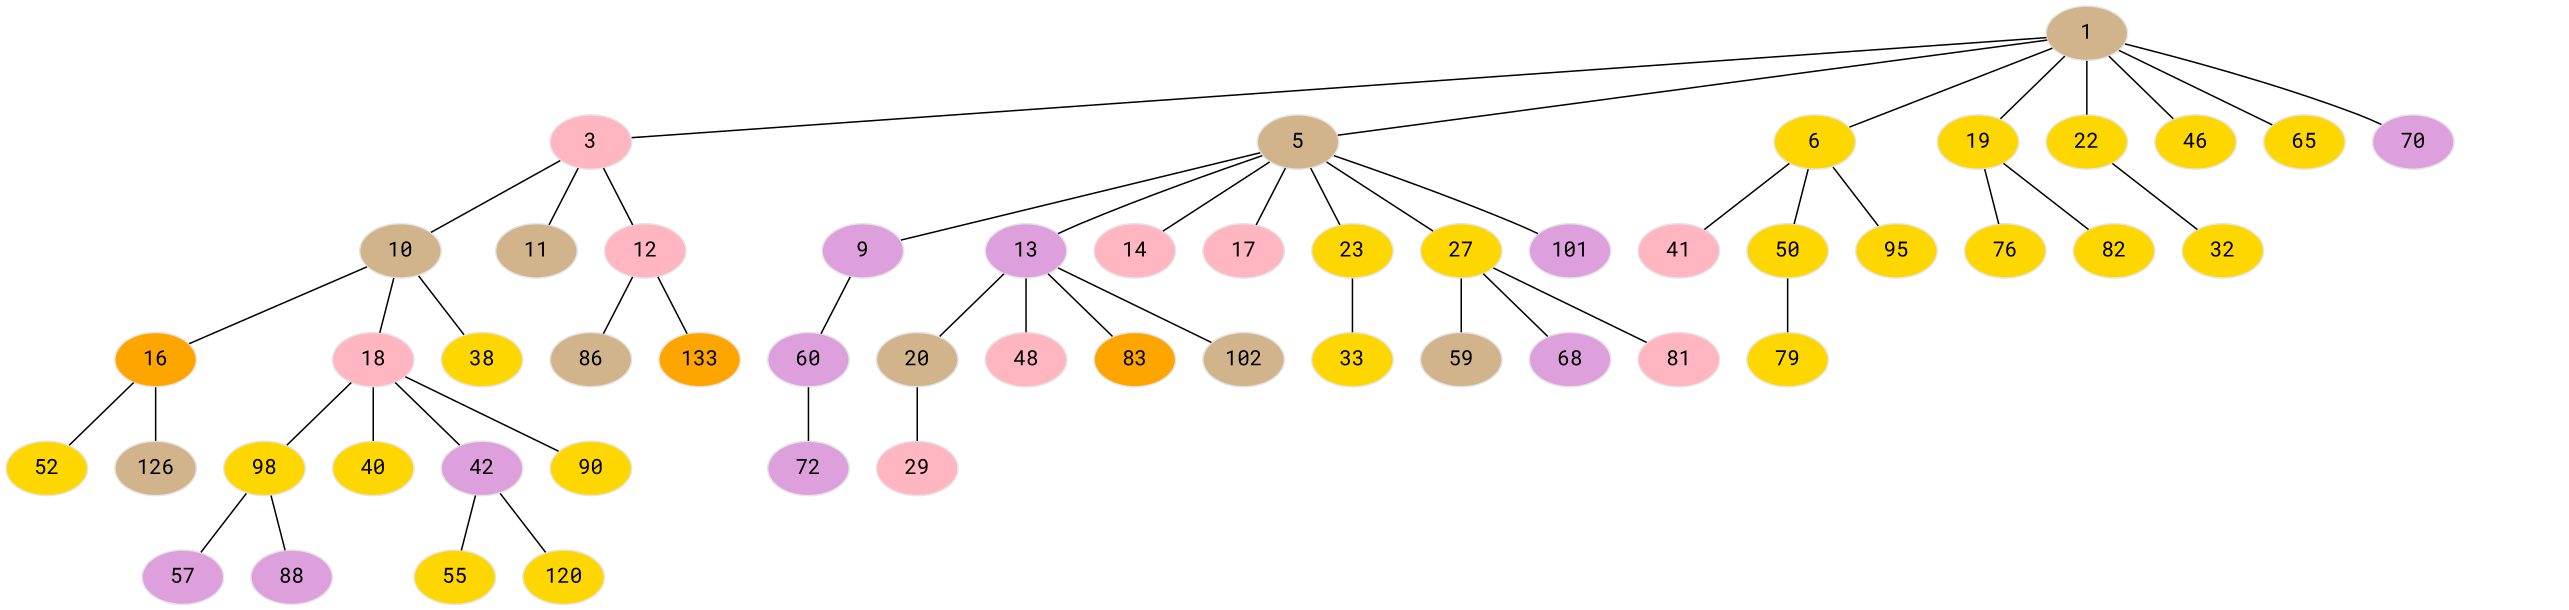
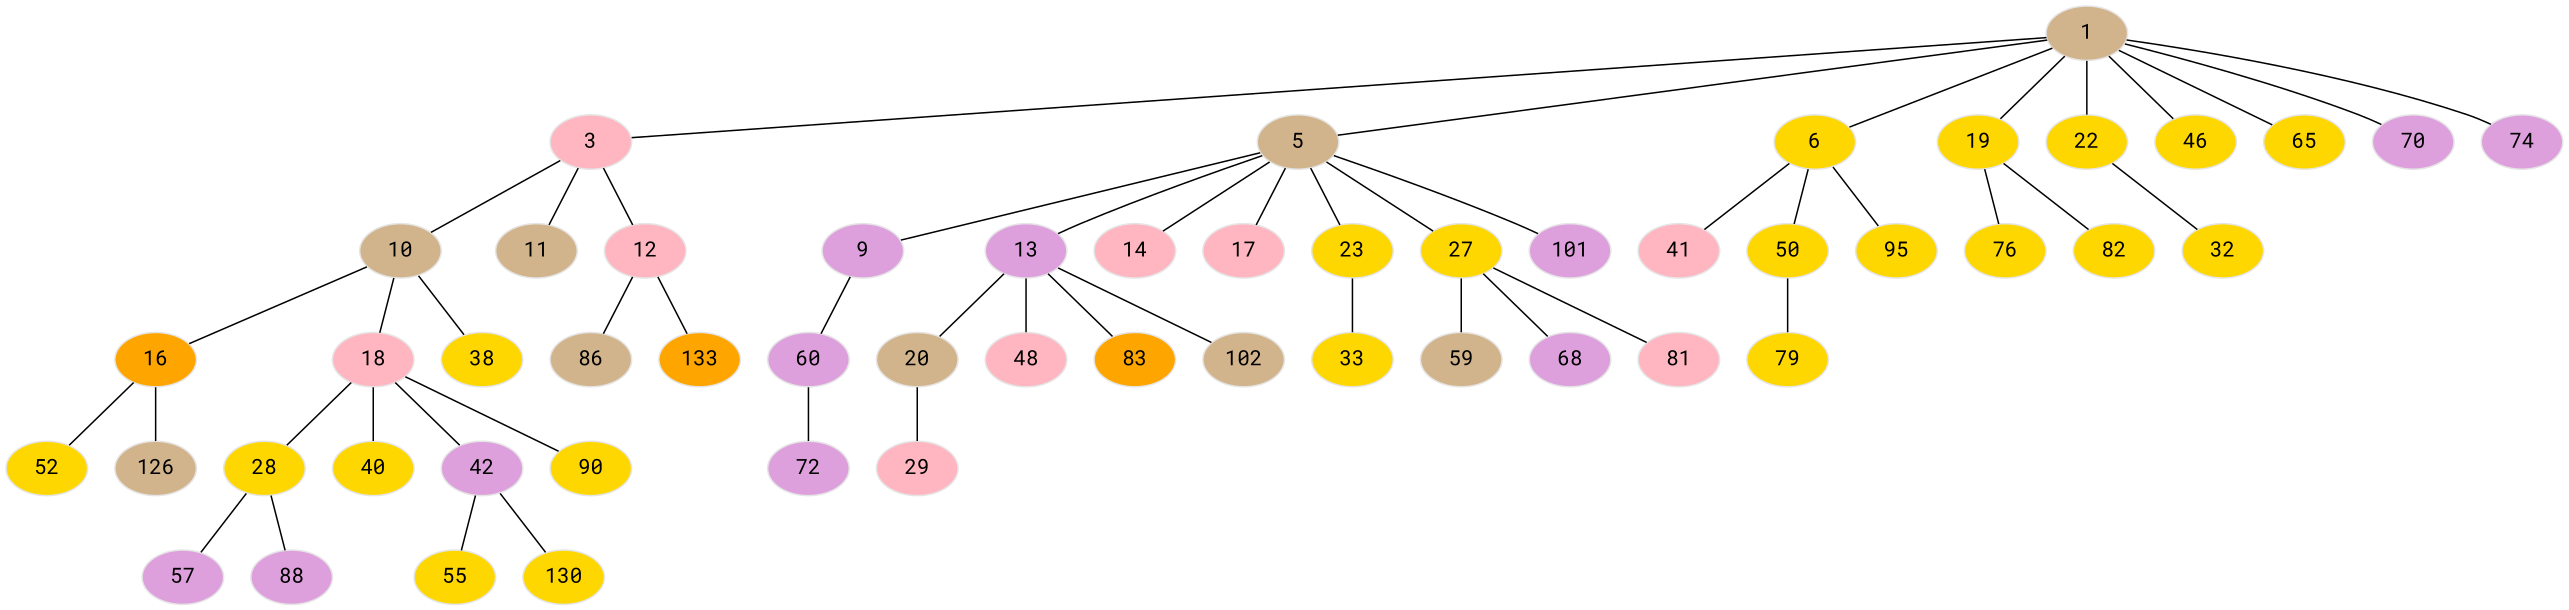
none -> (2522, 142)
(264, 468) -> (264, 468)
(564, 577) -> (564, 577)
